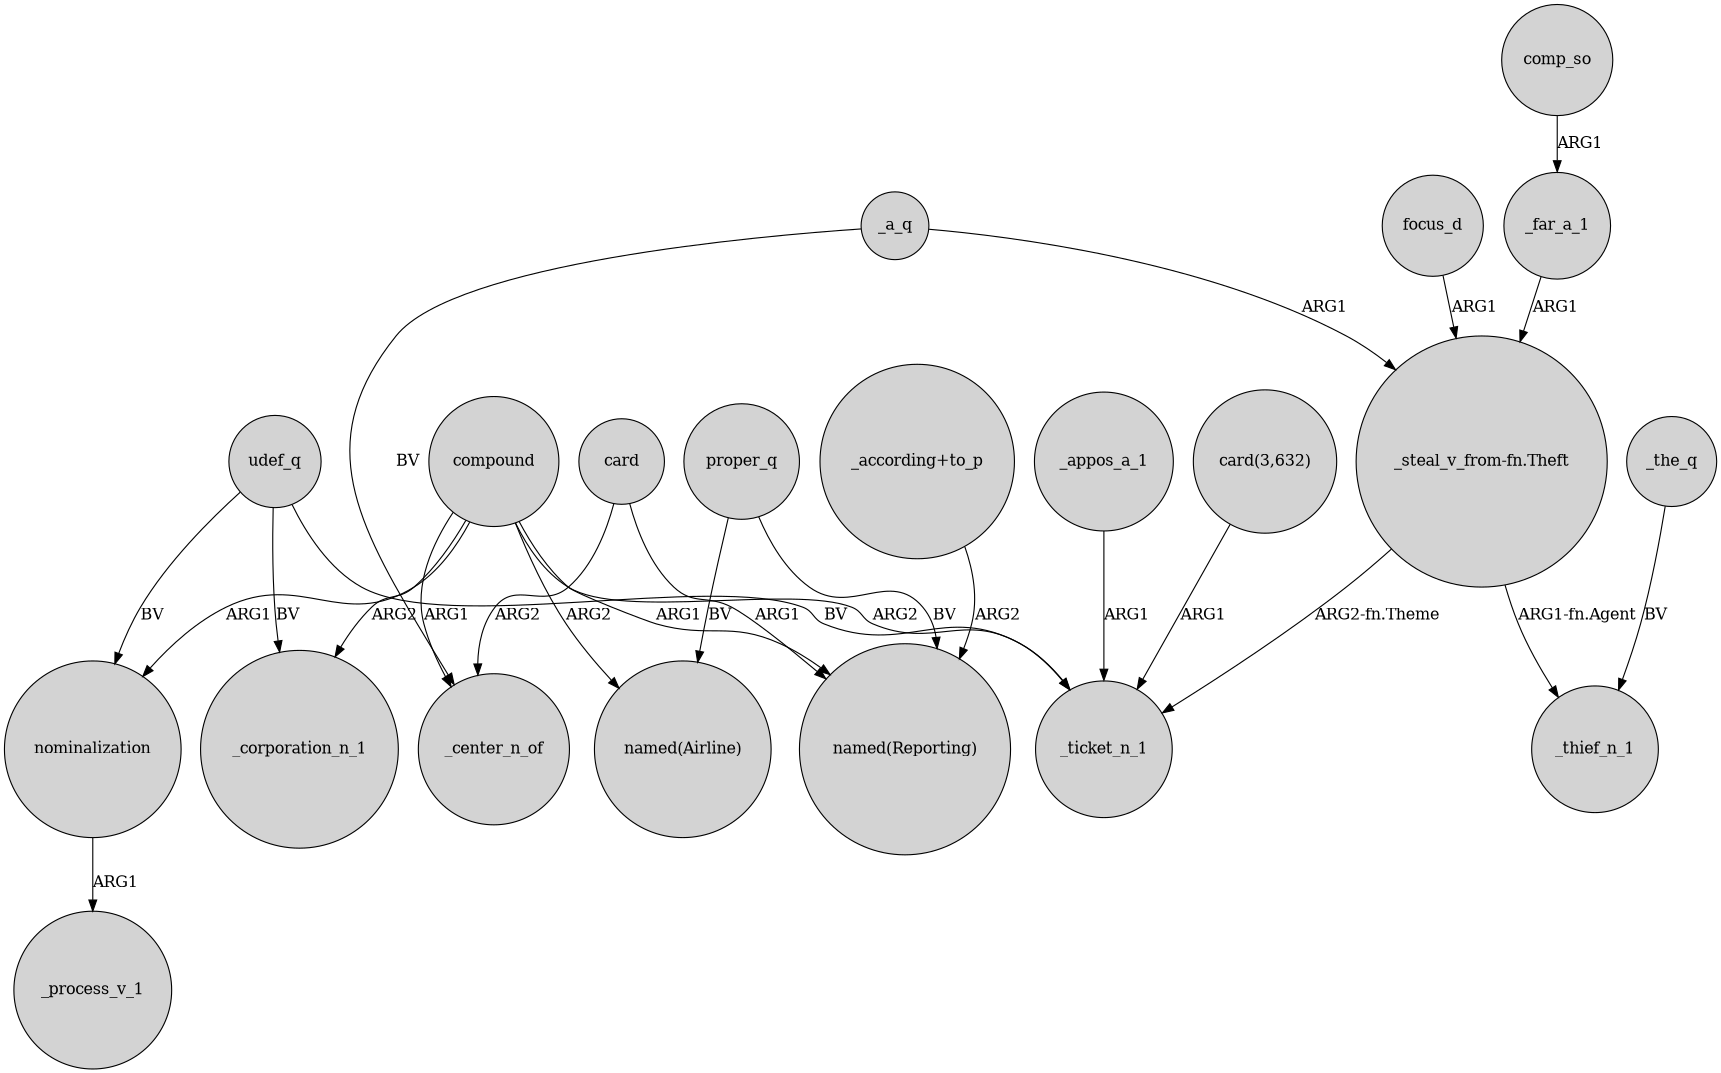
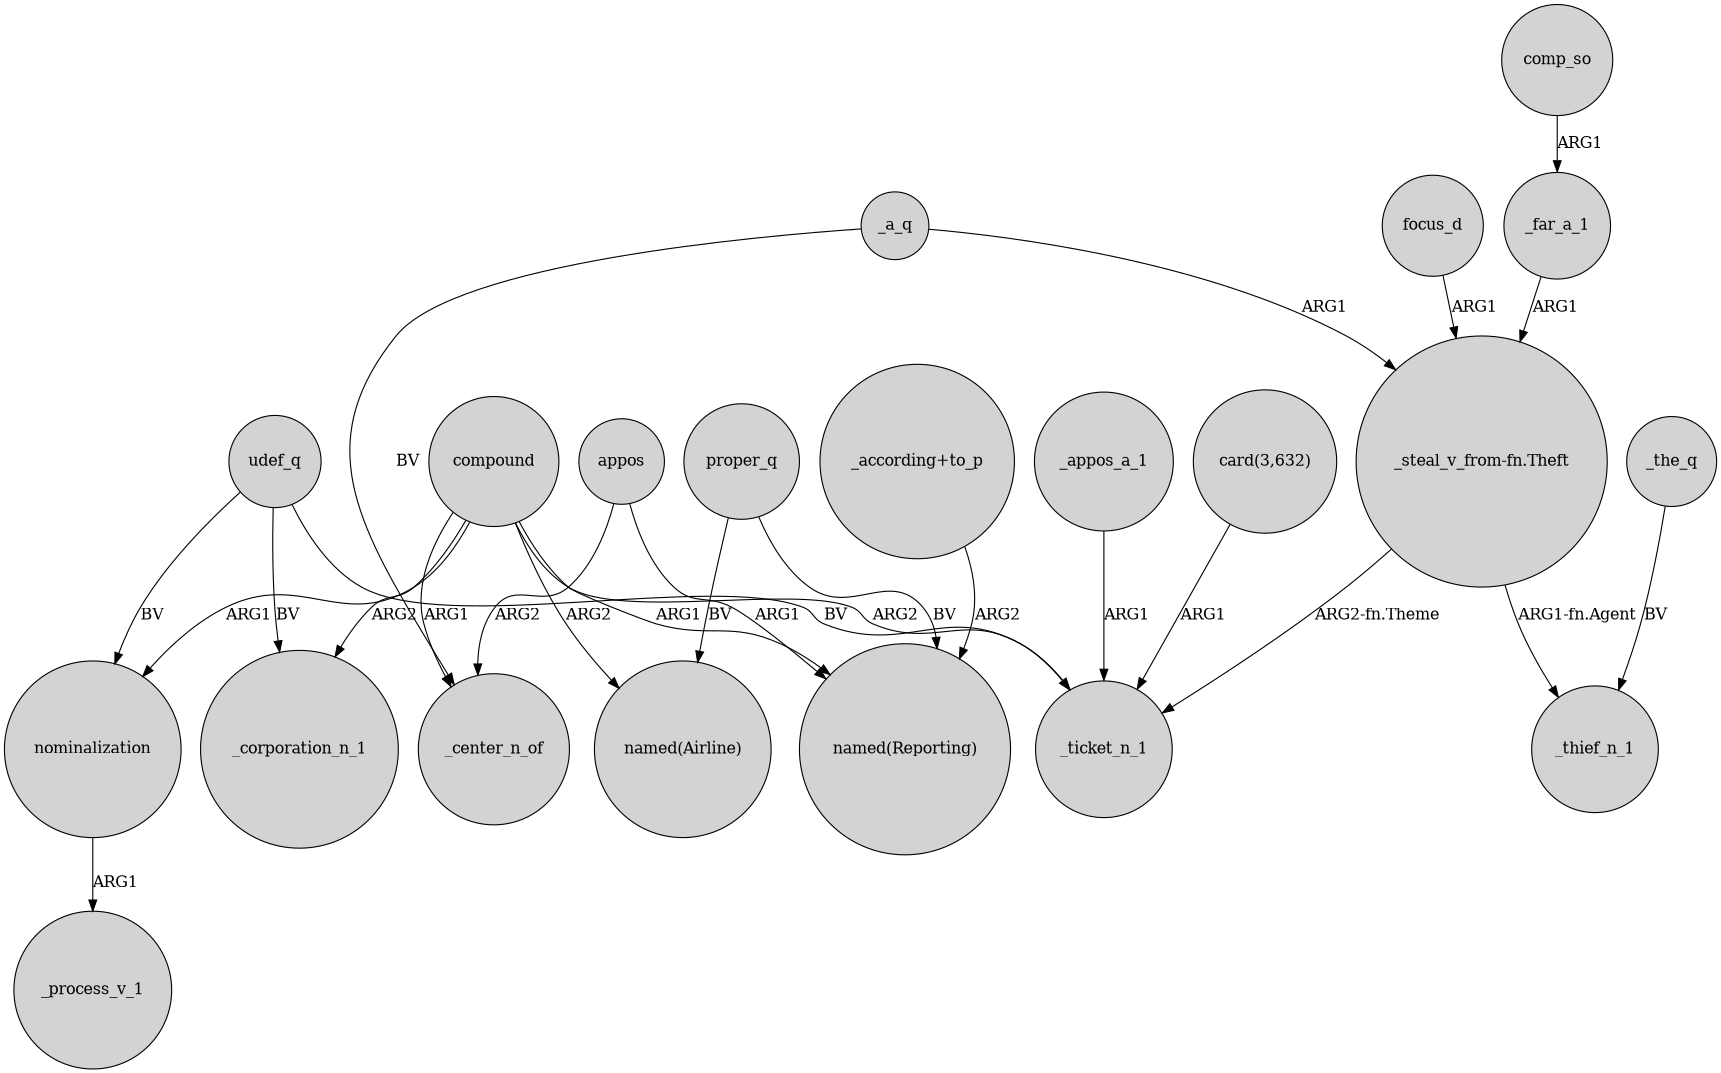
(622, 462) -> (622, 462)
